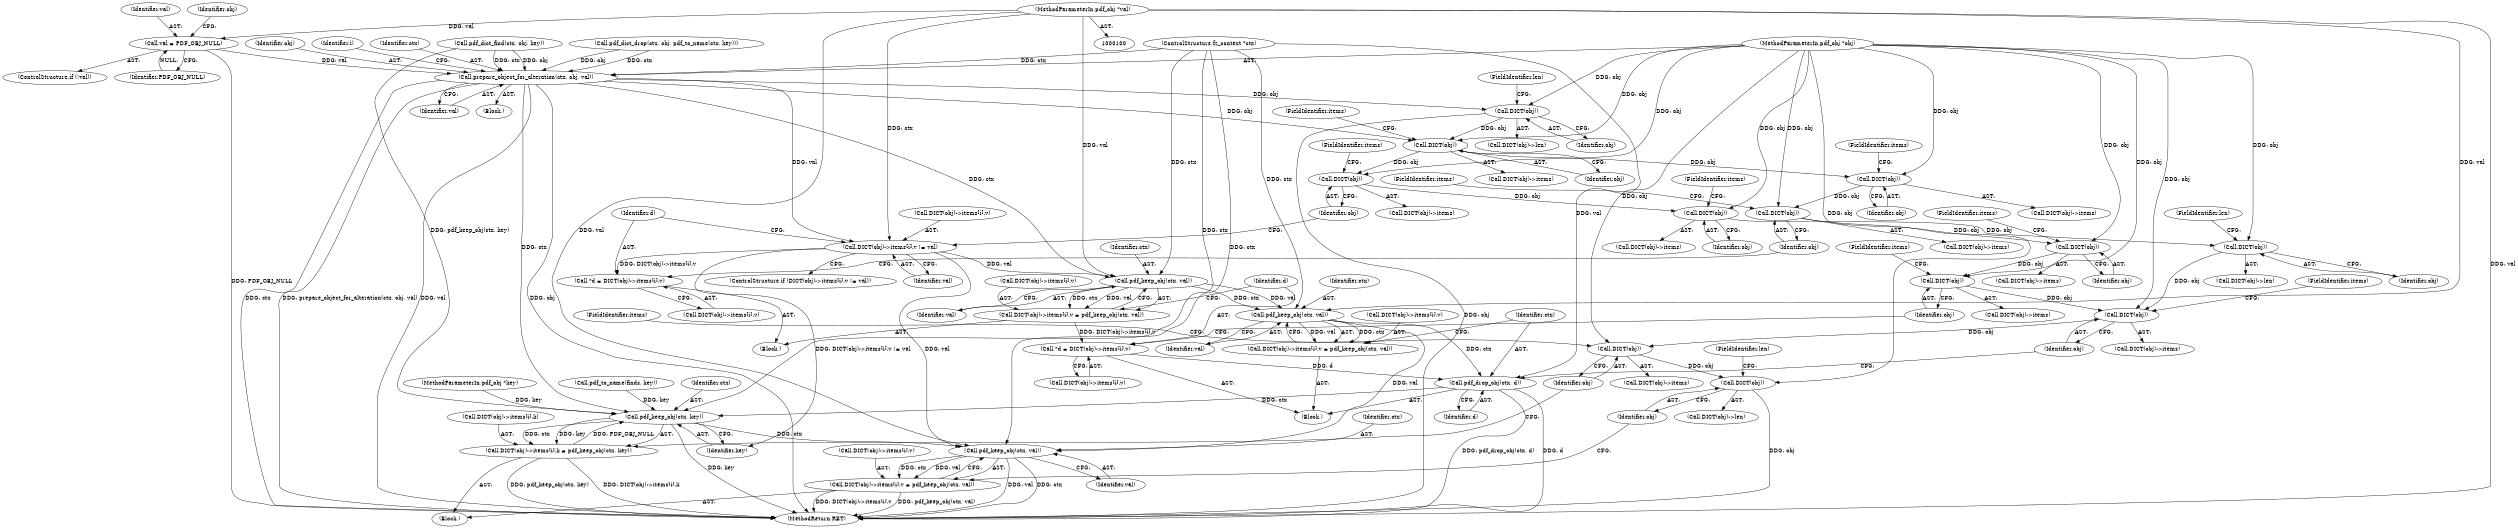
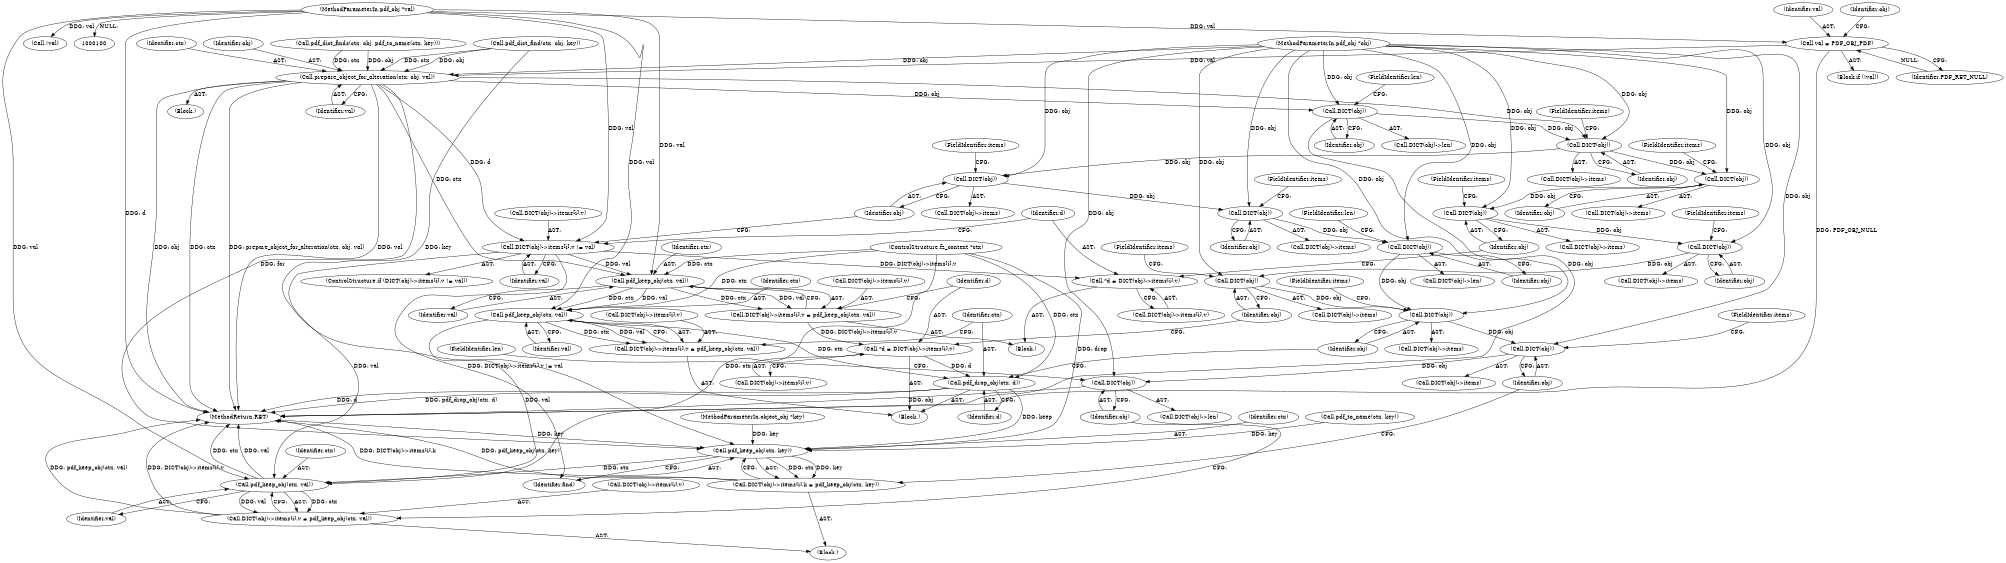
(1108, 27) -> (110, 27)
none -> (45, 44)
(184, 44) -> (1837, 44)
(338, 44) -> none
(667, 44) -> (368, 44)
(1251, 61) -> (916, 61)
(903, 64) -> none
(55, 78) -> (1858, 78)
(167, 78) -> (1950, 78)
(901, 129) -> (621, 129)
(805, 163) -> (481, 163)
(1589, 213) -> (1066, 315)
(470, 230) -> (439, 247)
(1215, 230) -> (1093, 349)
(534, 247) -> (273, 264)
(838, 264) -> (489, 264)
(2503, 264) -> (136, 213)
(470, 383) -> (753, 417)
(616, 383) -> (1360, 417)
(1275, 400) -> (1037, 417)
(501, 417) -> none
(624, 434) -> (751, 468)
(727, 451) -> (554, 485)
(722, 480) -> (489, 434)
